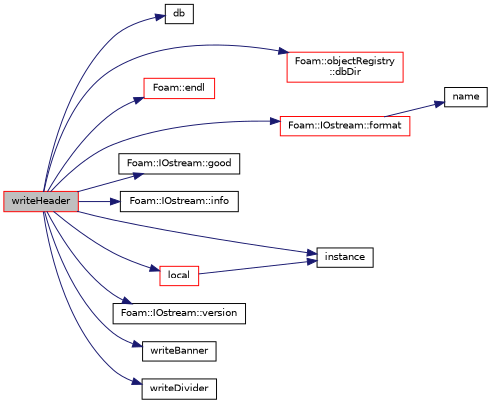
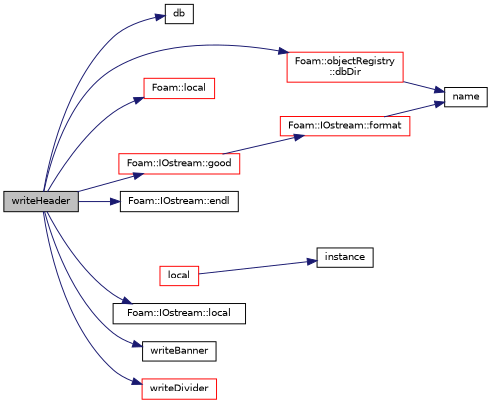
none -> (419, 86)
(179, 88) -> (179, 88)
(152, 133) -> (258, 146)
(179, 164) -> (179, 164)
(41, 202) -> (41, 202)
(179, 202) -> (179, 202)
(192, 235) -> none
(99, 245) -> none
(179, 314) -> (179, 314)
(179, 389) -> (179, 389)
